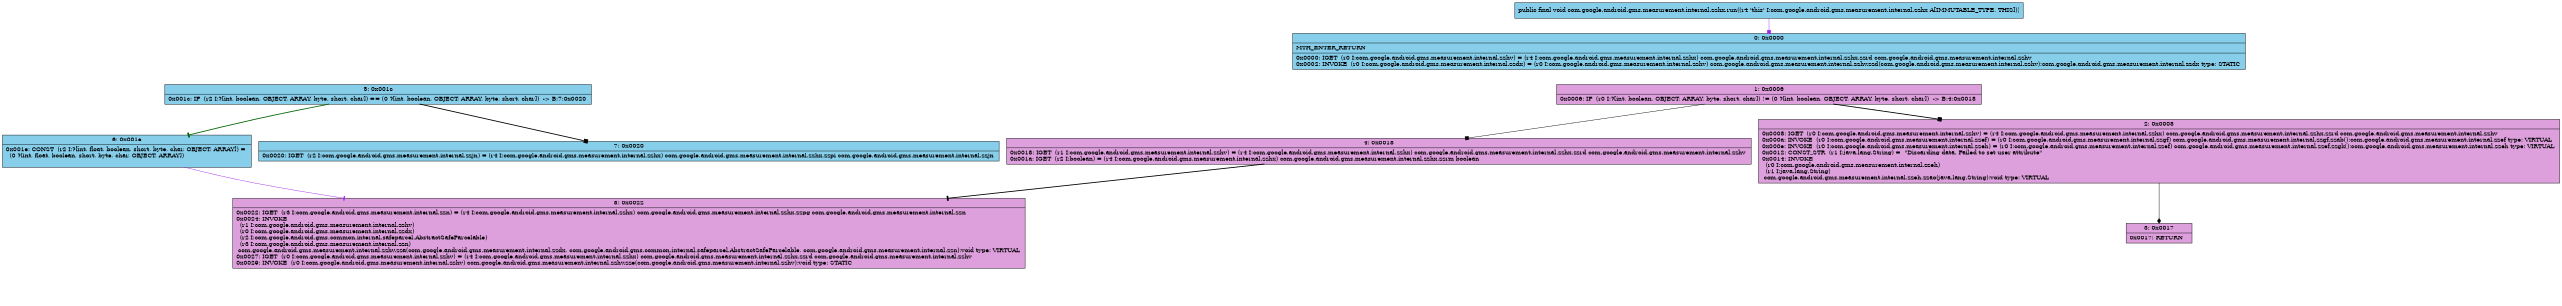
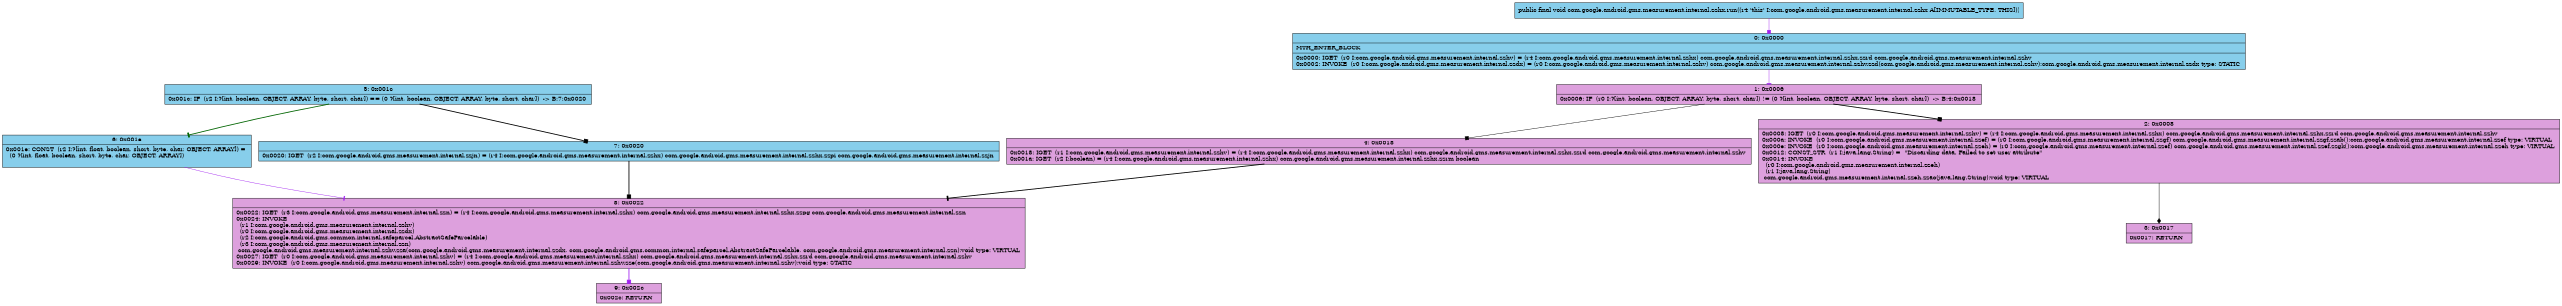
(1331, 48) -> (1328, 48)
none -> (1769, 76)
none -> (629, 177)
none -> (629, 293)
